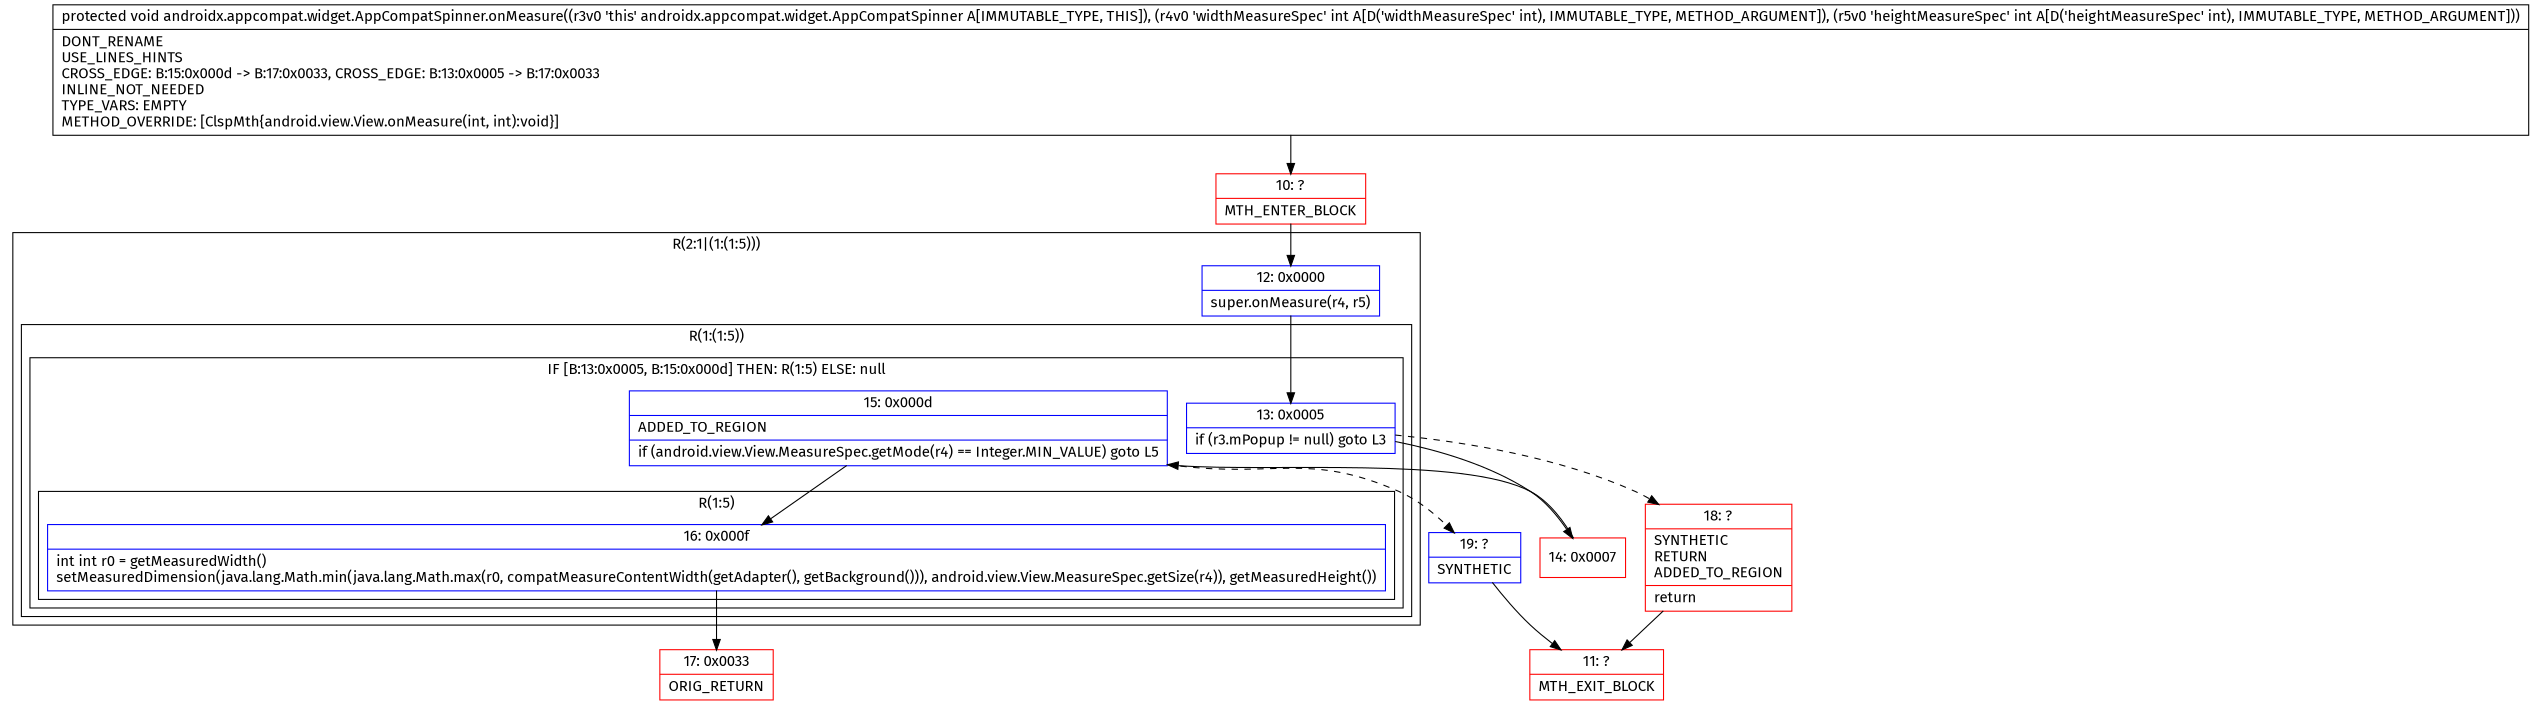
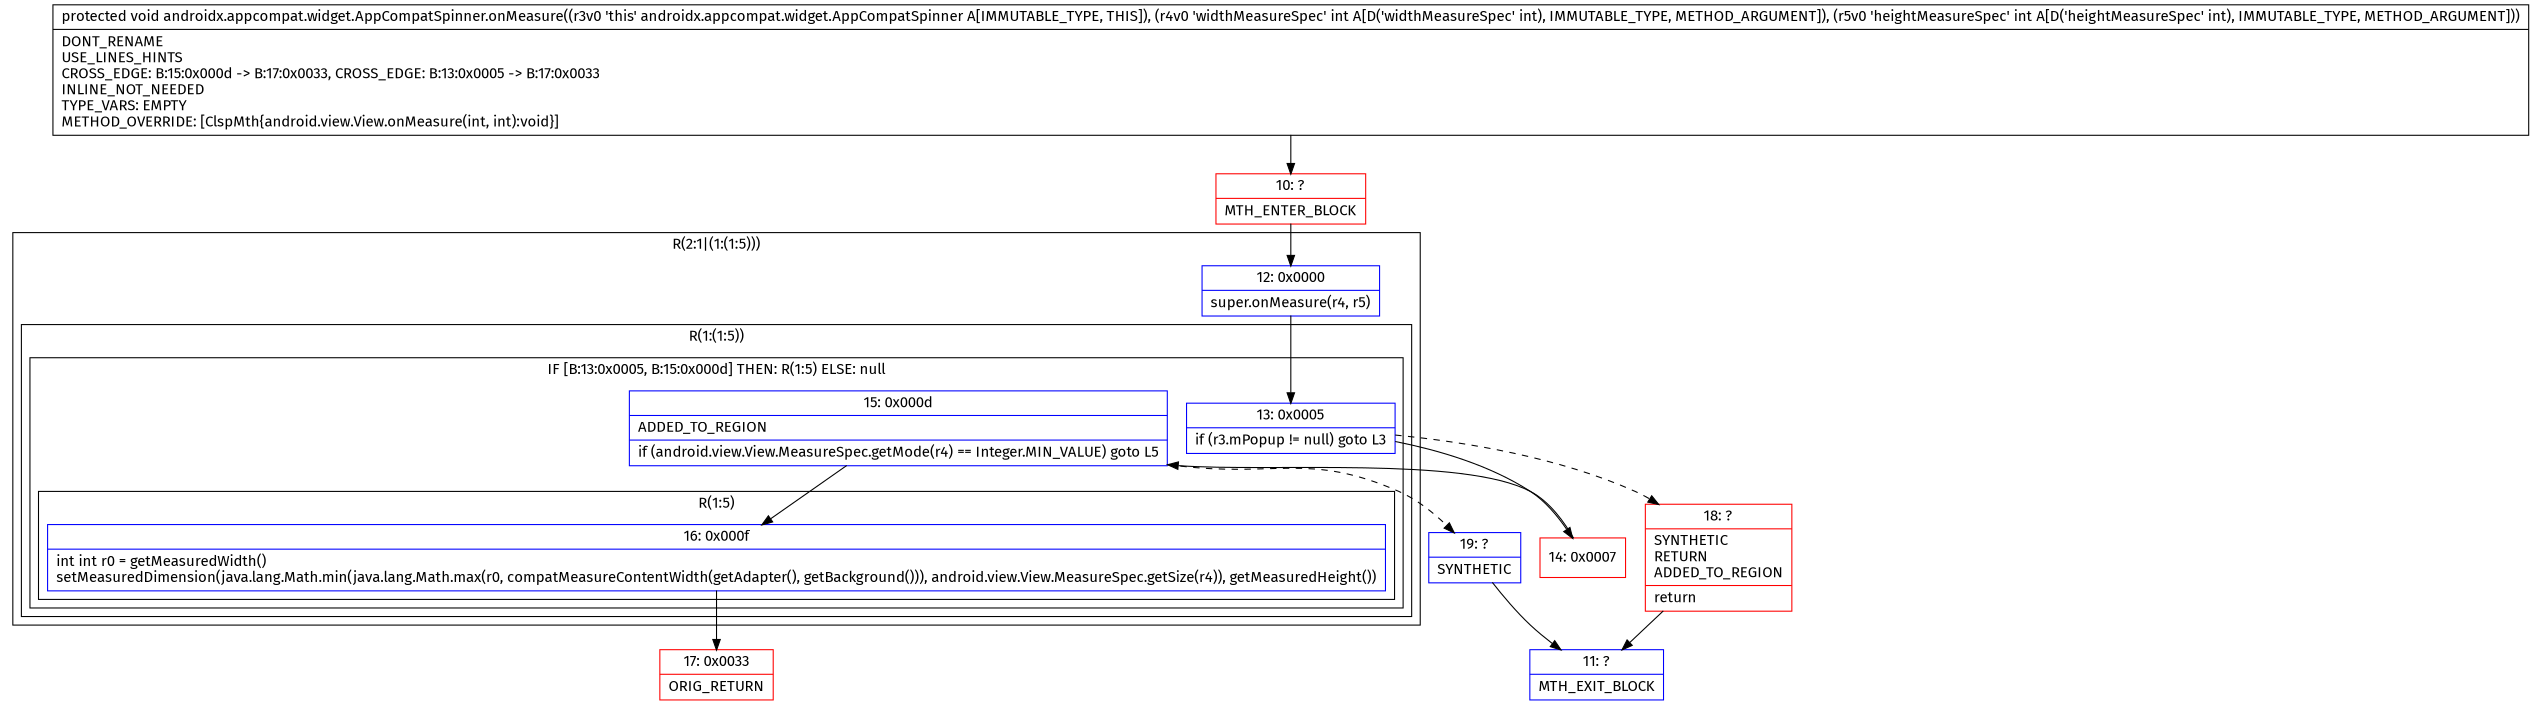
(1597, 675) -> (1597, 675)
